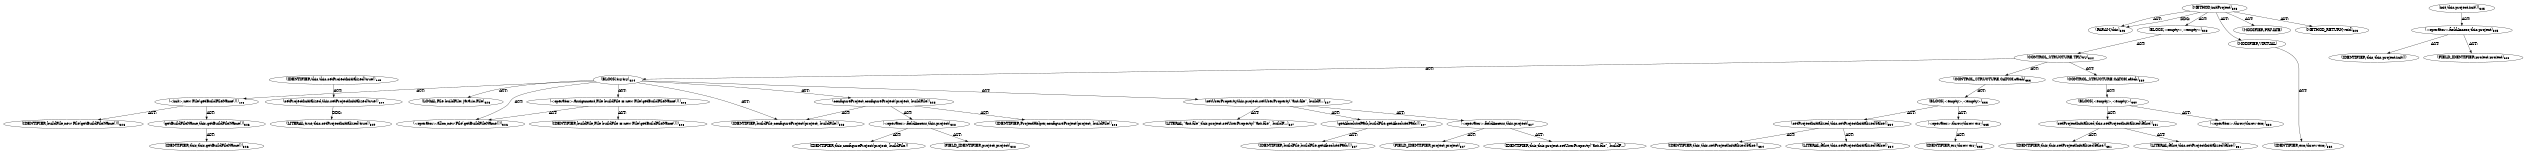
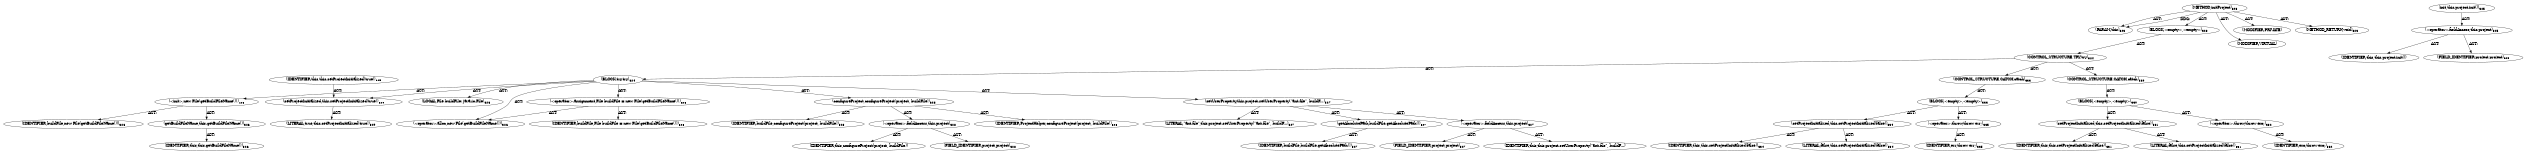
(2299, 87) -> (2271, 135)
(707, 96) -> (484, 88)
(338, 113) -> (338, 113)
